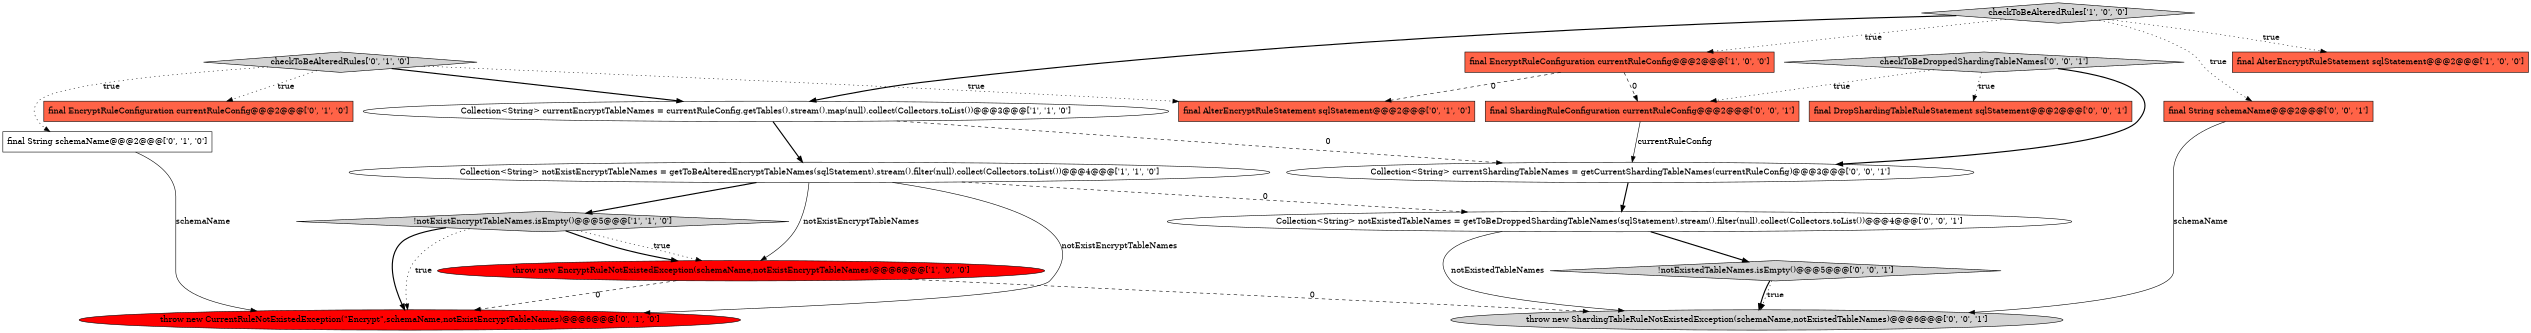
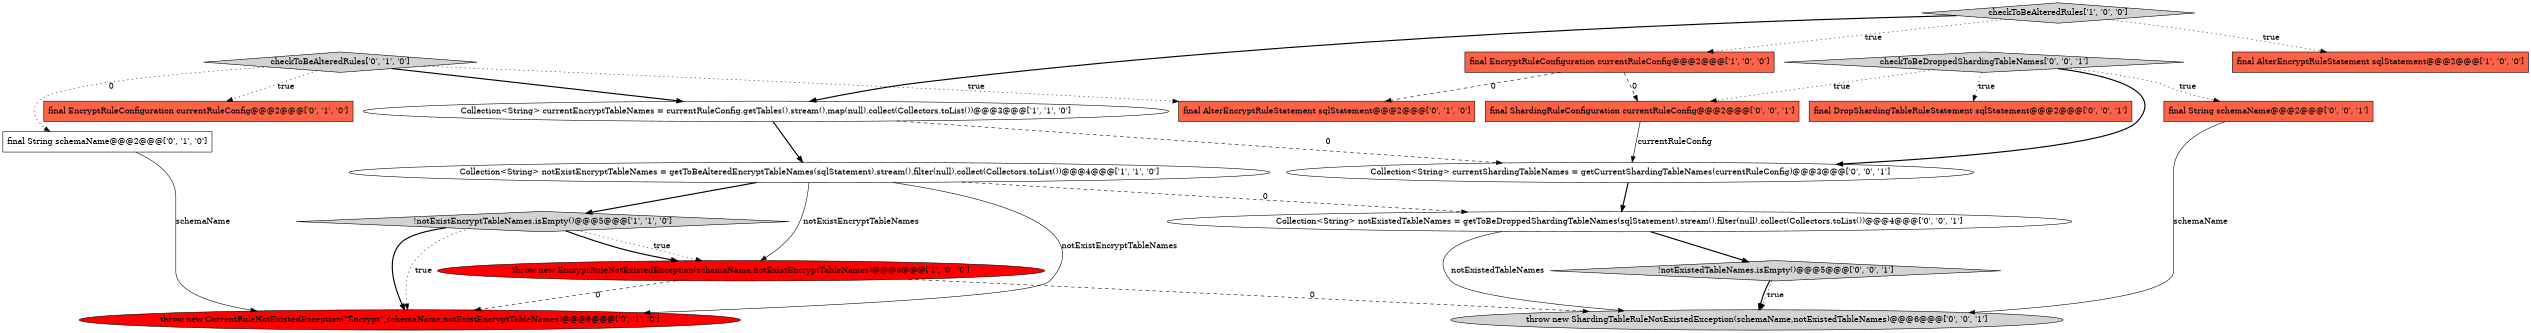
(2180, 47) -> (2141, 79)
(112, 87) -> (112, 87)
